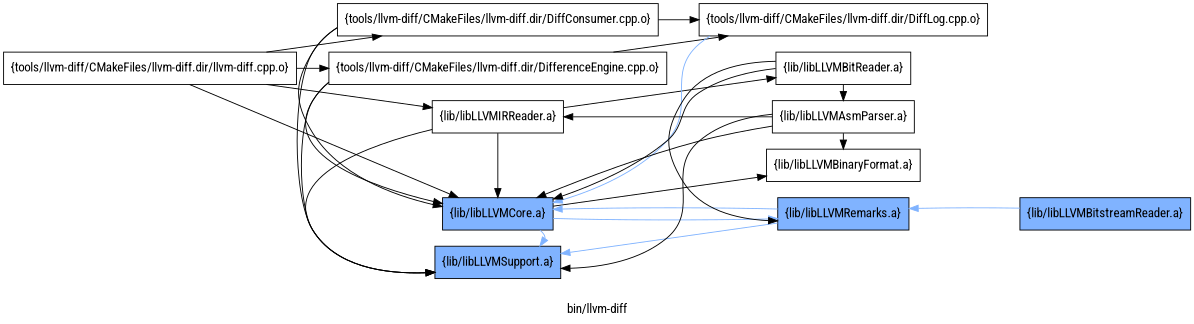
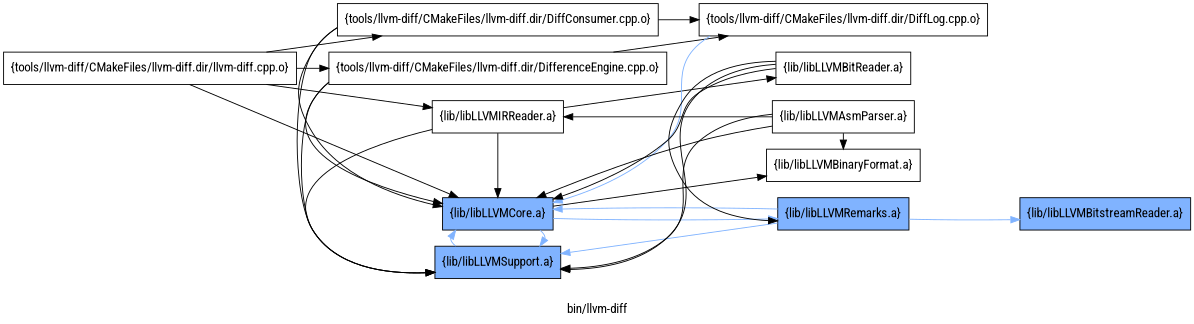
(843, 88) -> (685, 176)
(969, 208) -> (960, 220)
none -> (452, 243)
